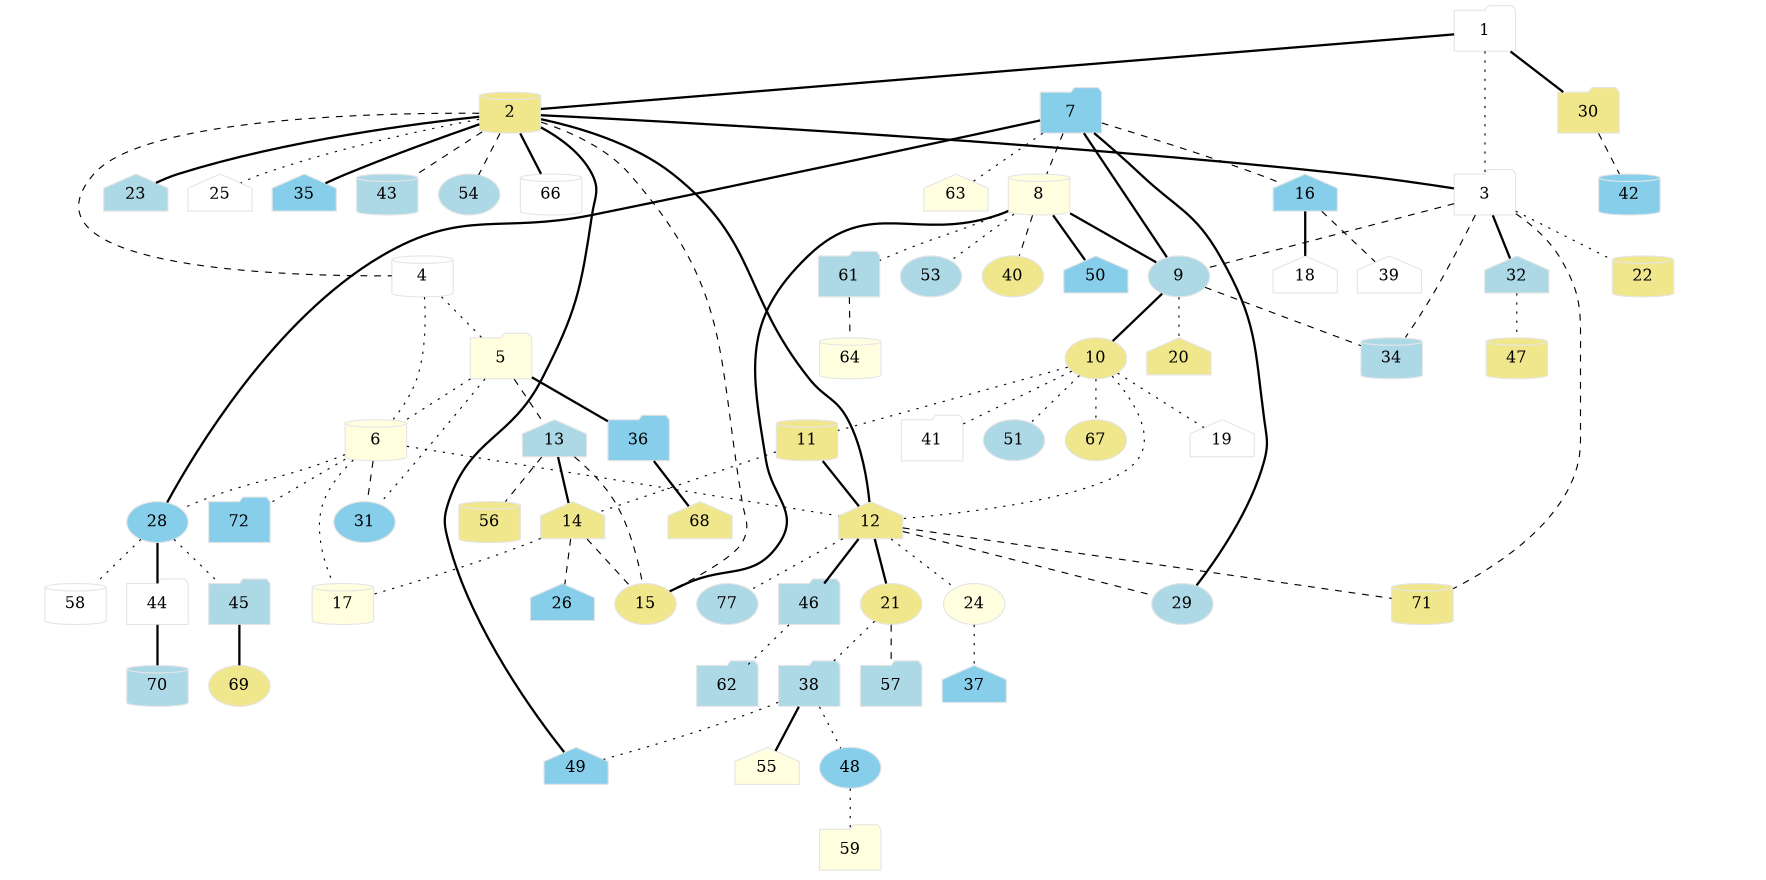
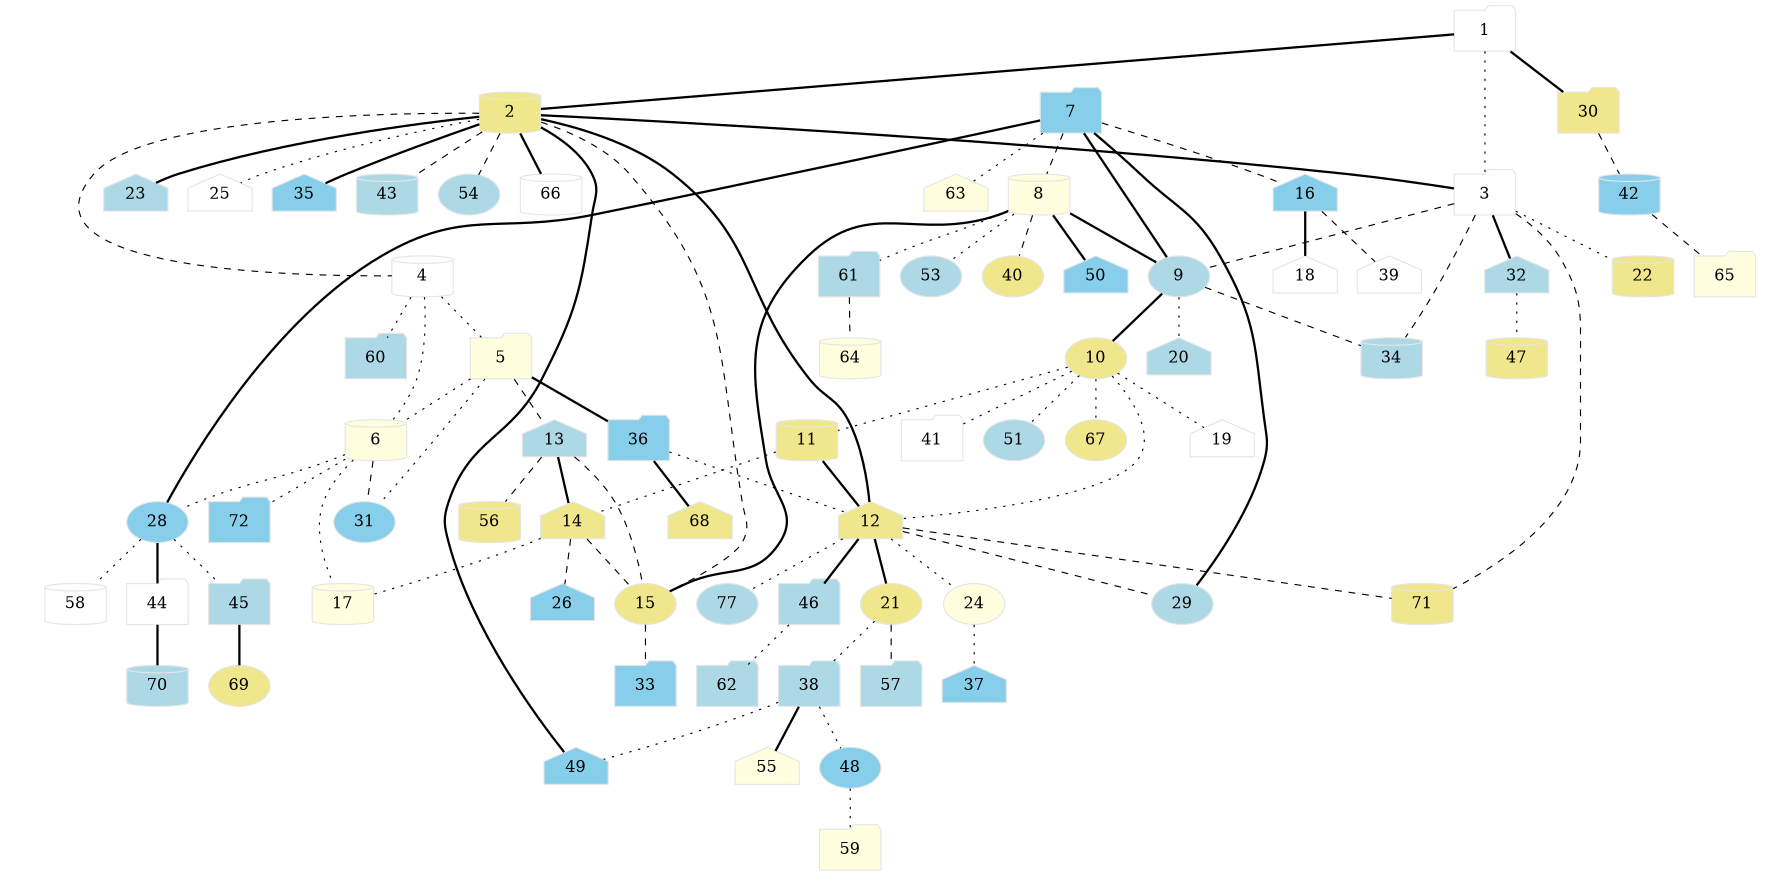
none -> (1725, 276)
none -> (376, 358)
(1179, 358) -> (1179, 358)
(623, 481) -> (758, 482)
none -> (645, 686)
